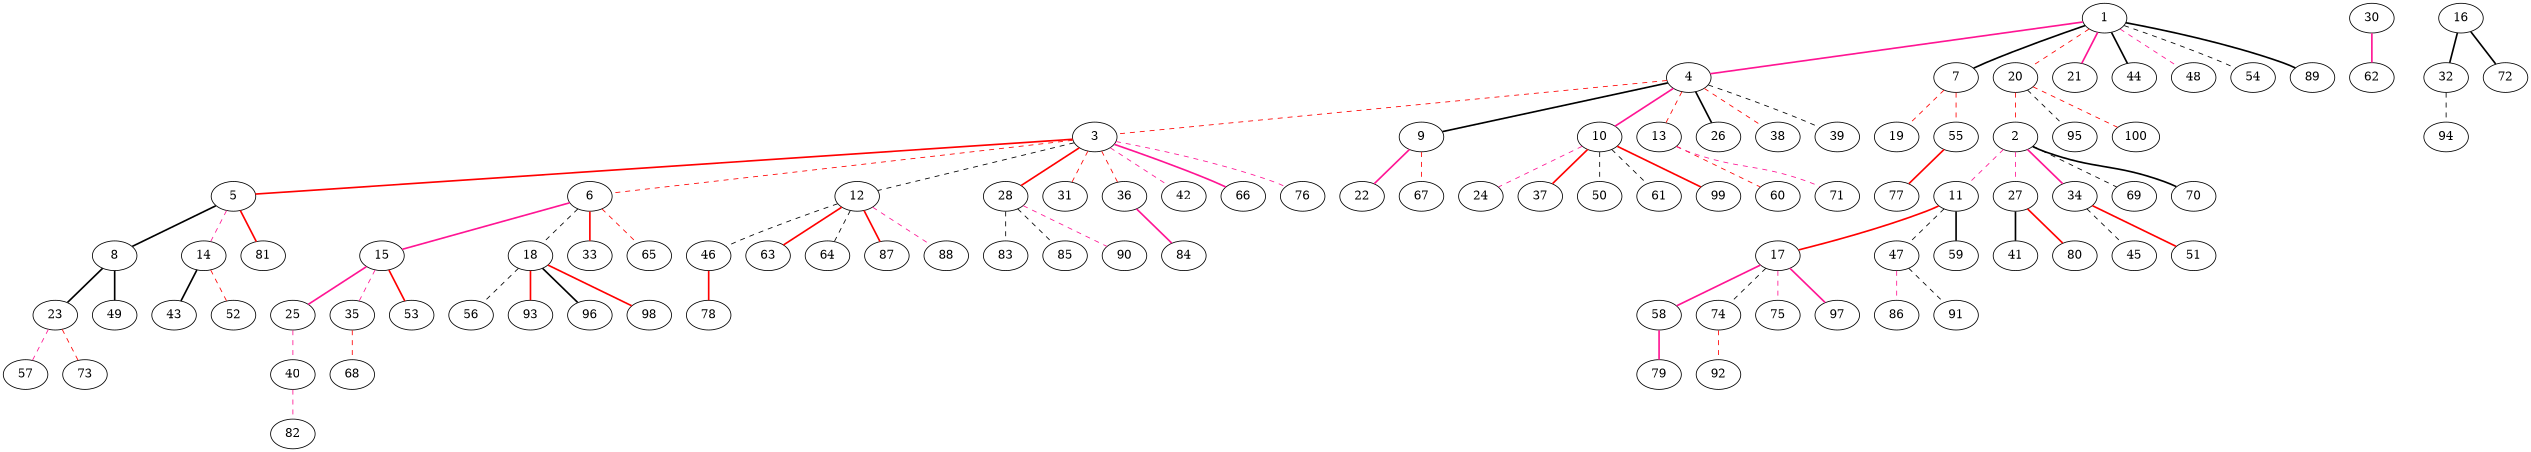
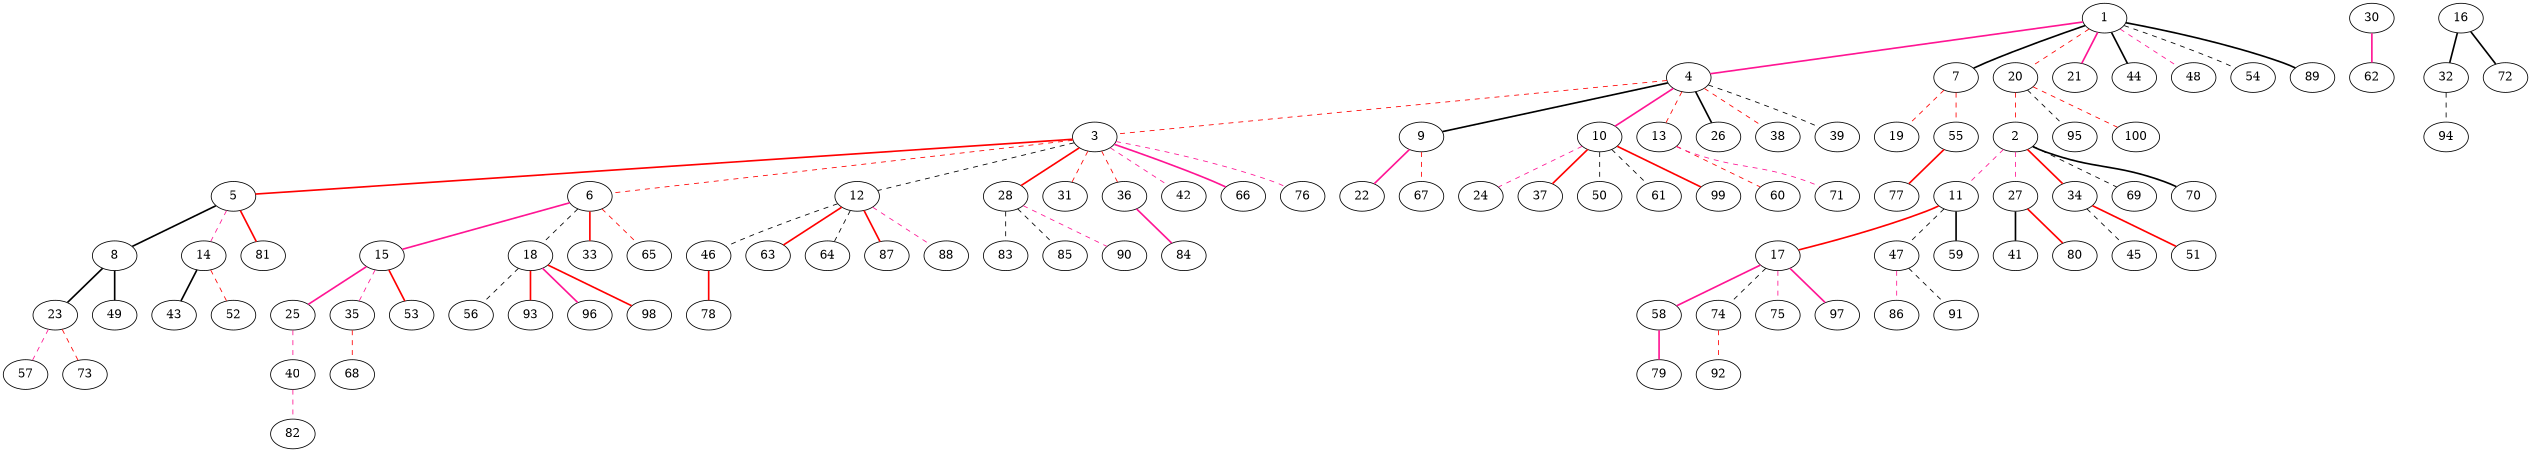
(2045, 167) -> (2045, 167)
(560, 285) -> (560, 285)
